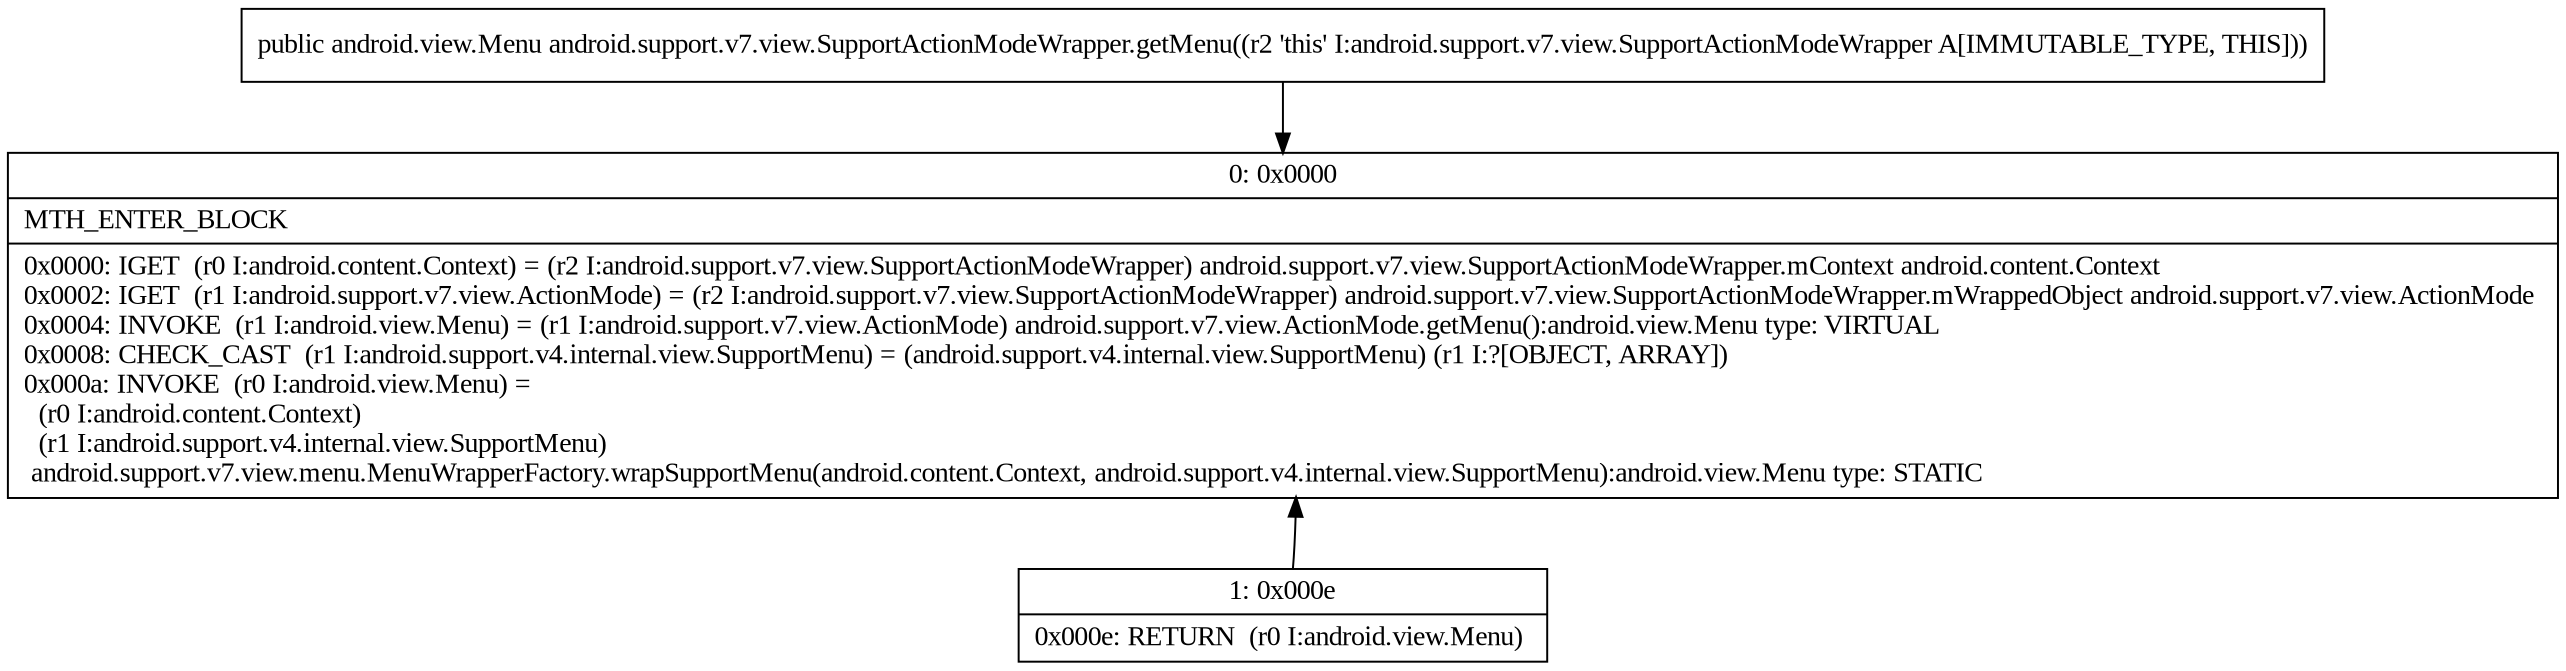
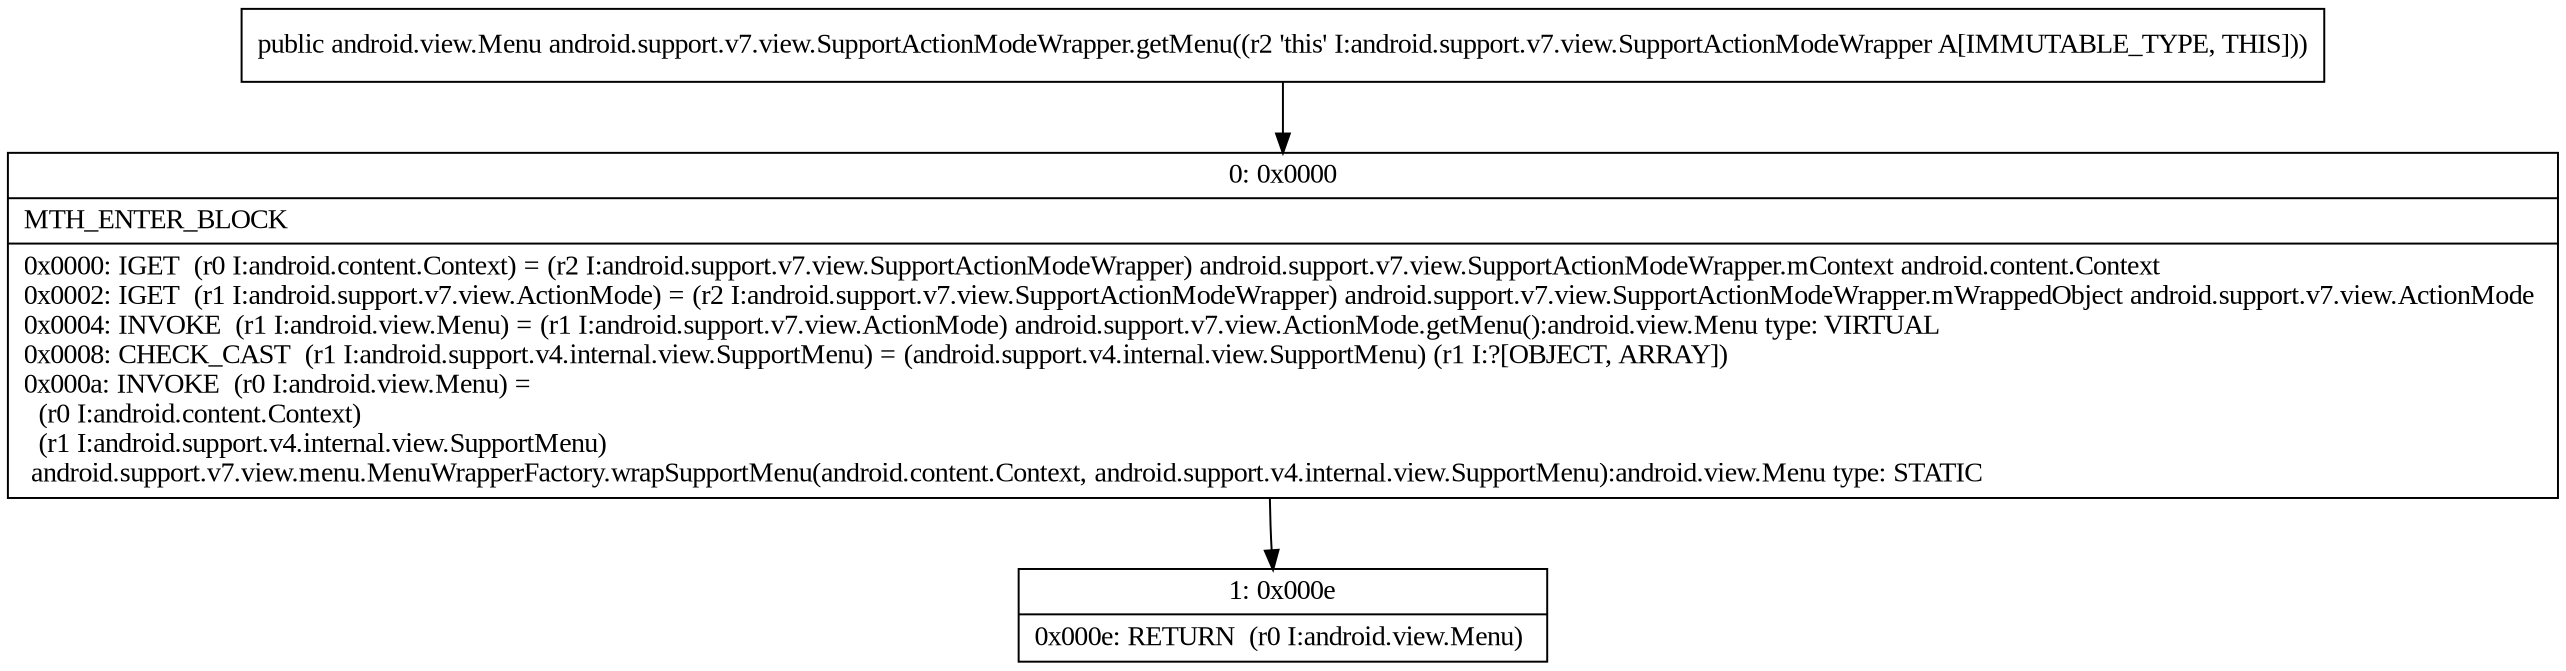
(1295, 543) -> (1270, 524)
